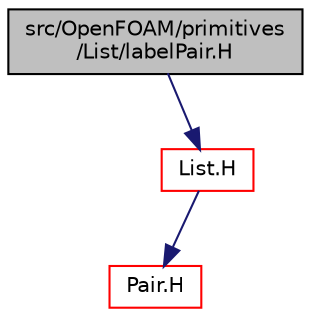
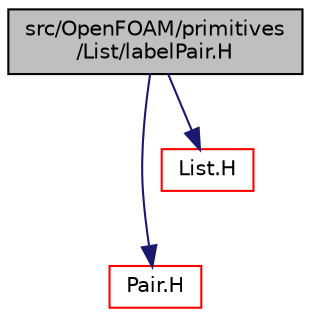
(186, 219) -> (142, 159)
